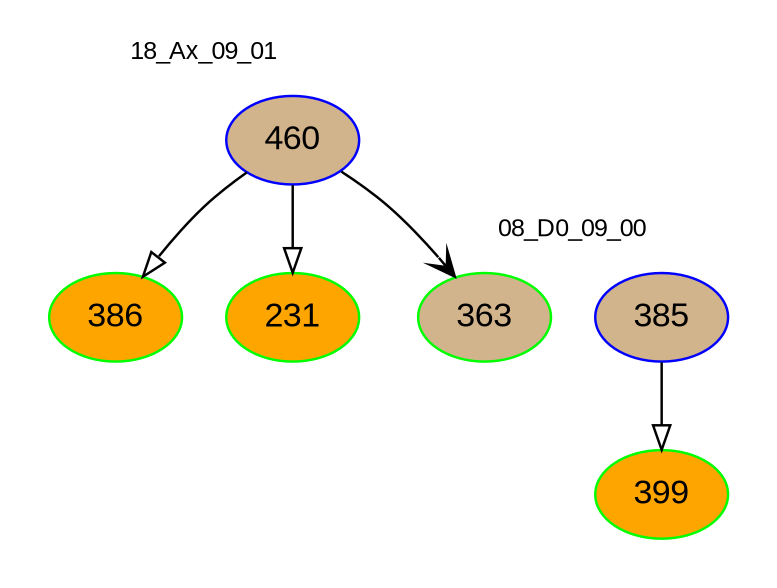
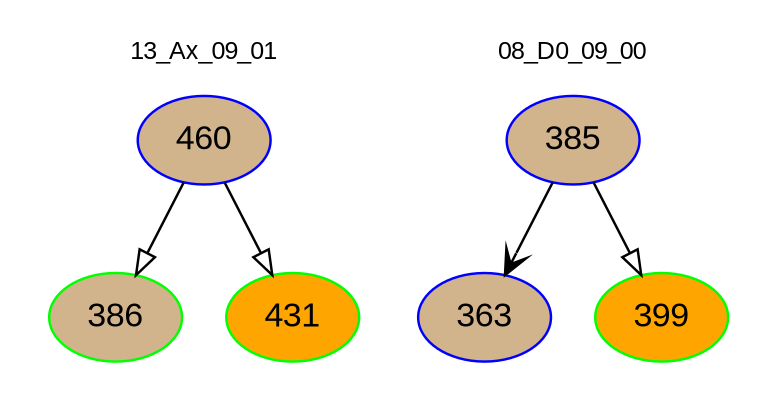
(204, 53) -> (204, 53)
(414, 231) -> (535, 218)
(116, 317) -> (116, 317)
(293, 317) -> (293, 317)
(485, 317) -> (485, 317)
